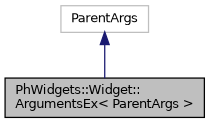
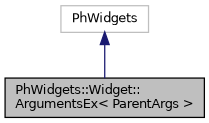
(105, 19) -> (105, 19)
